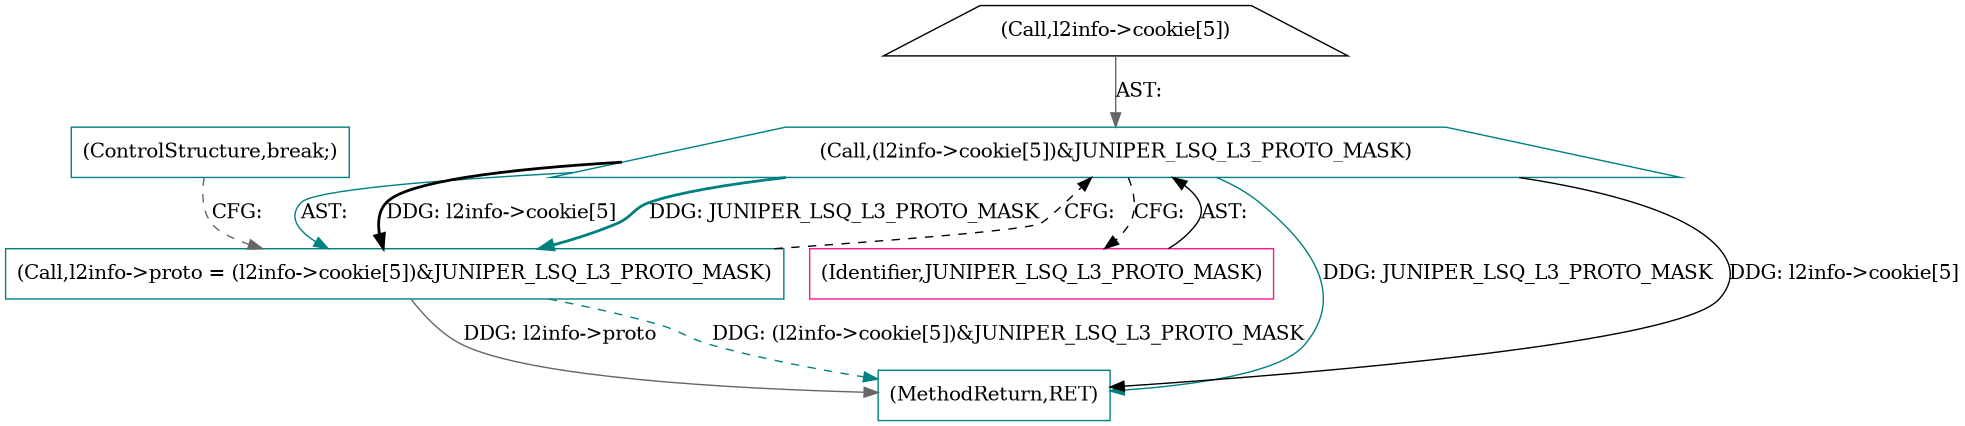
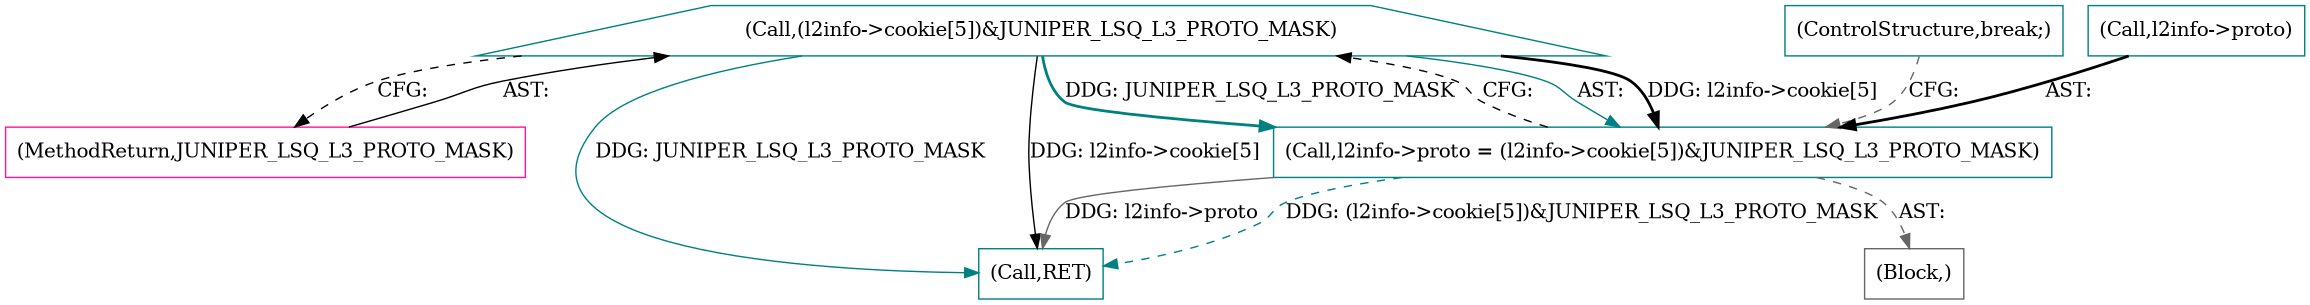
(1116, 31) -> none
none -> (2196, 31)
(1042, 274) -> (265, 152)
none -> (1914, 274)
(994, 395) -> (1041, 274)
